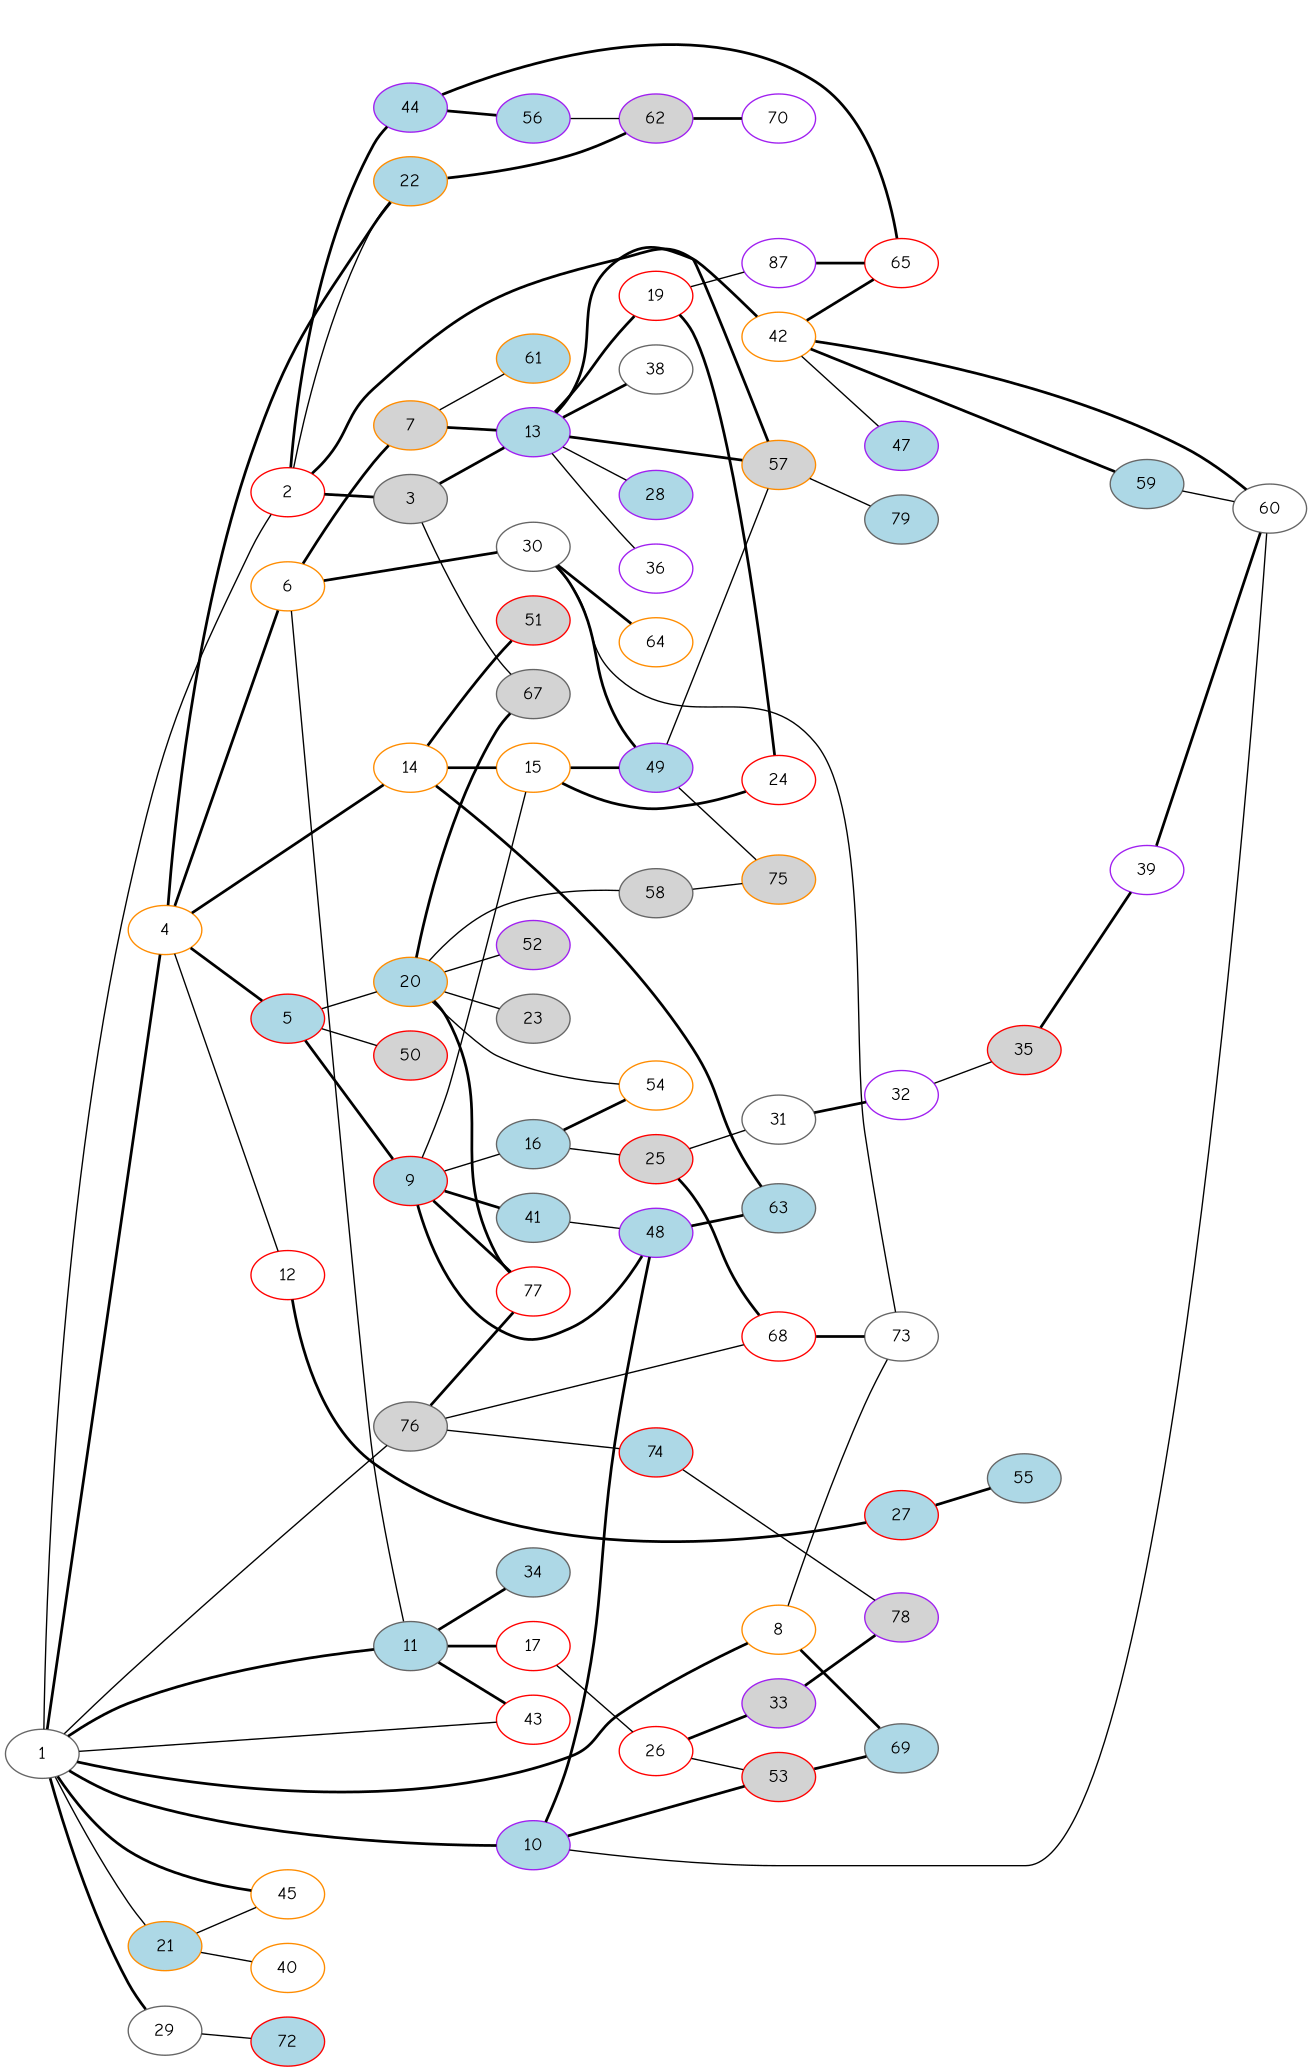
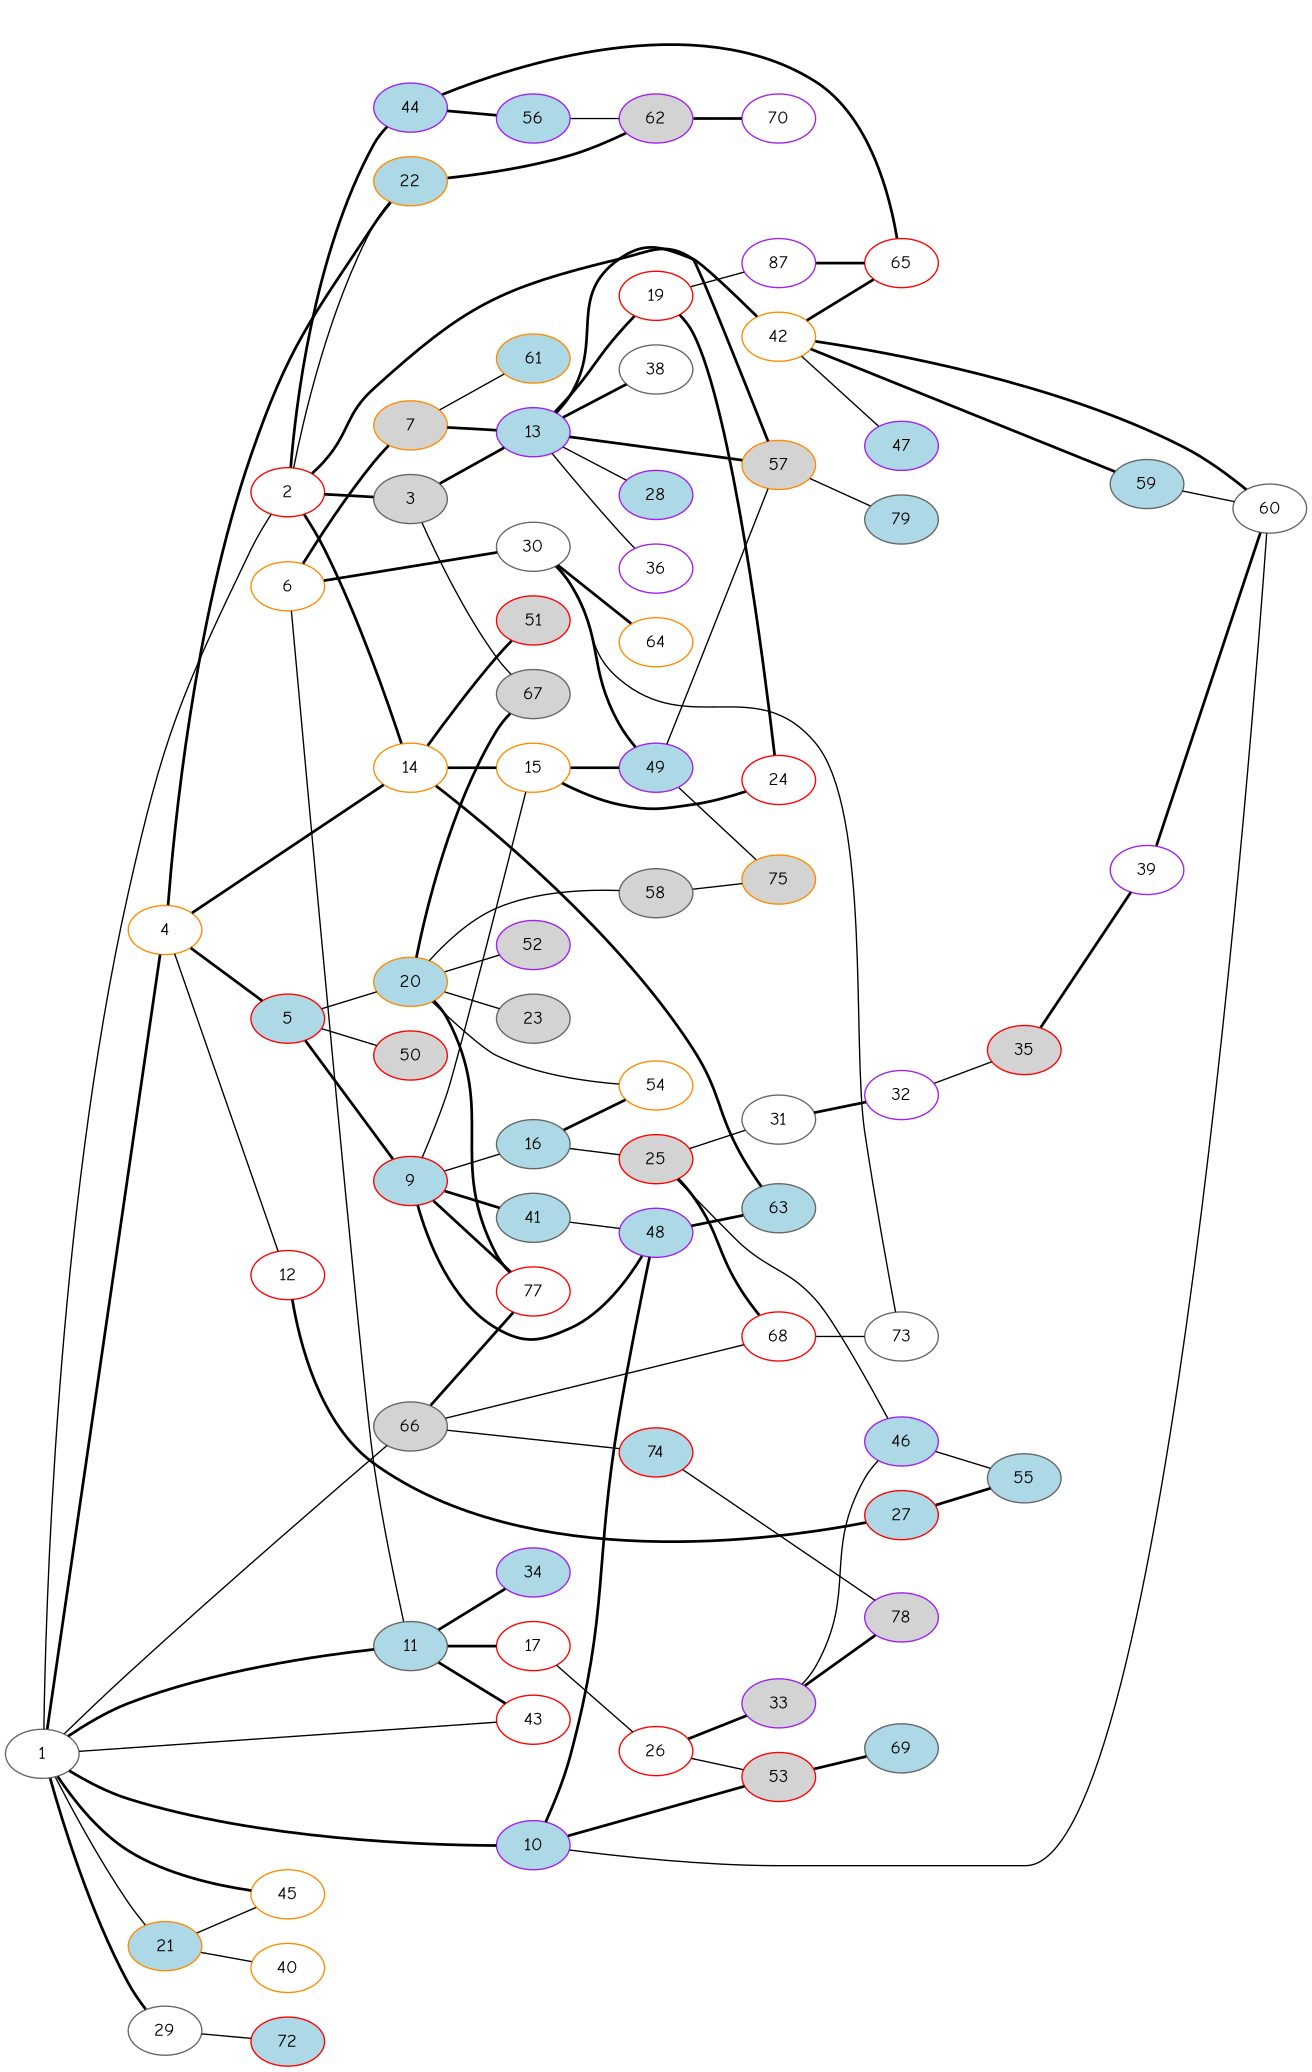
none -> (359, 626)
(226, 758) -> none
(840, 1336) -> (831, 1336)
(411, 1426) -> (411, 1426)
none -> (902, 1441)
(533, 1572) -> (533, 1572)
(779, 1630) -> none
